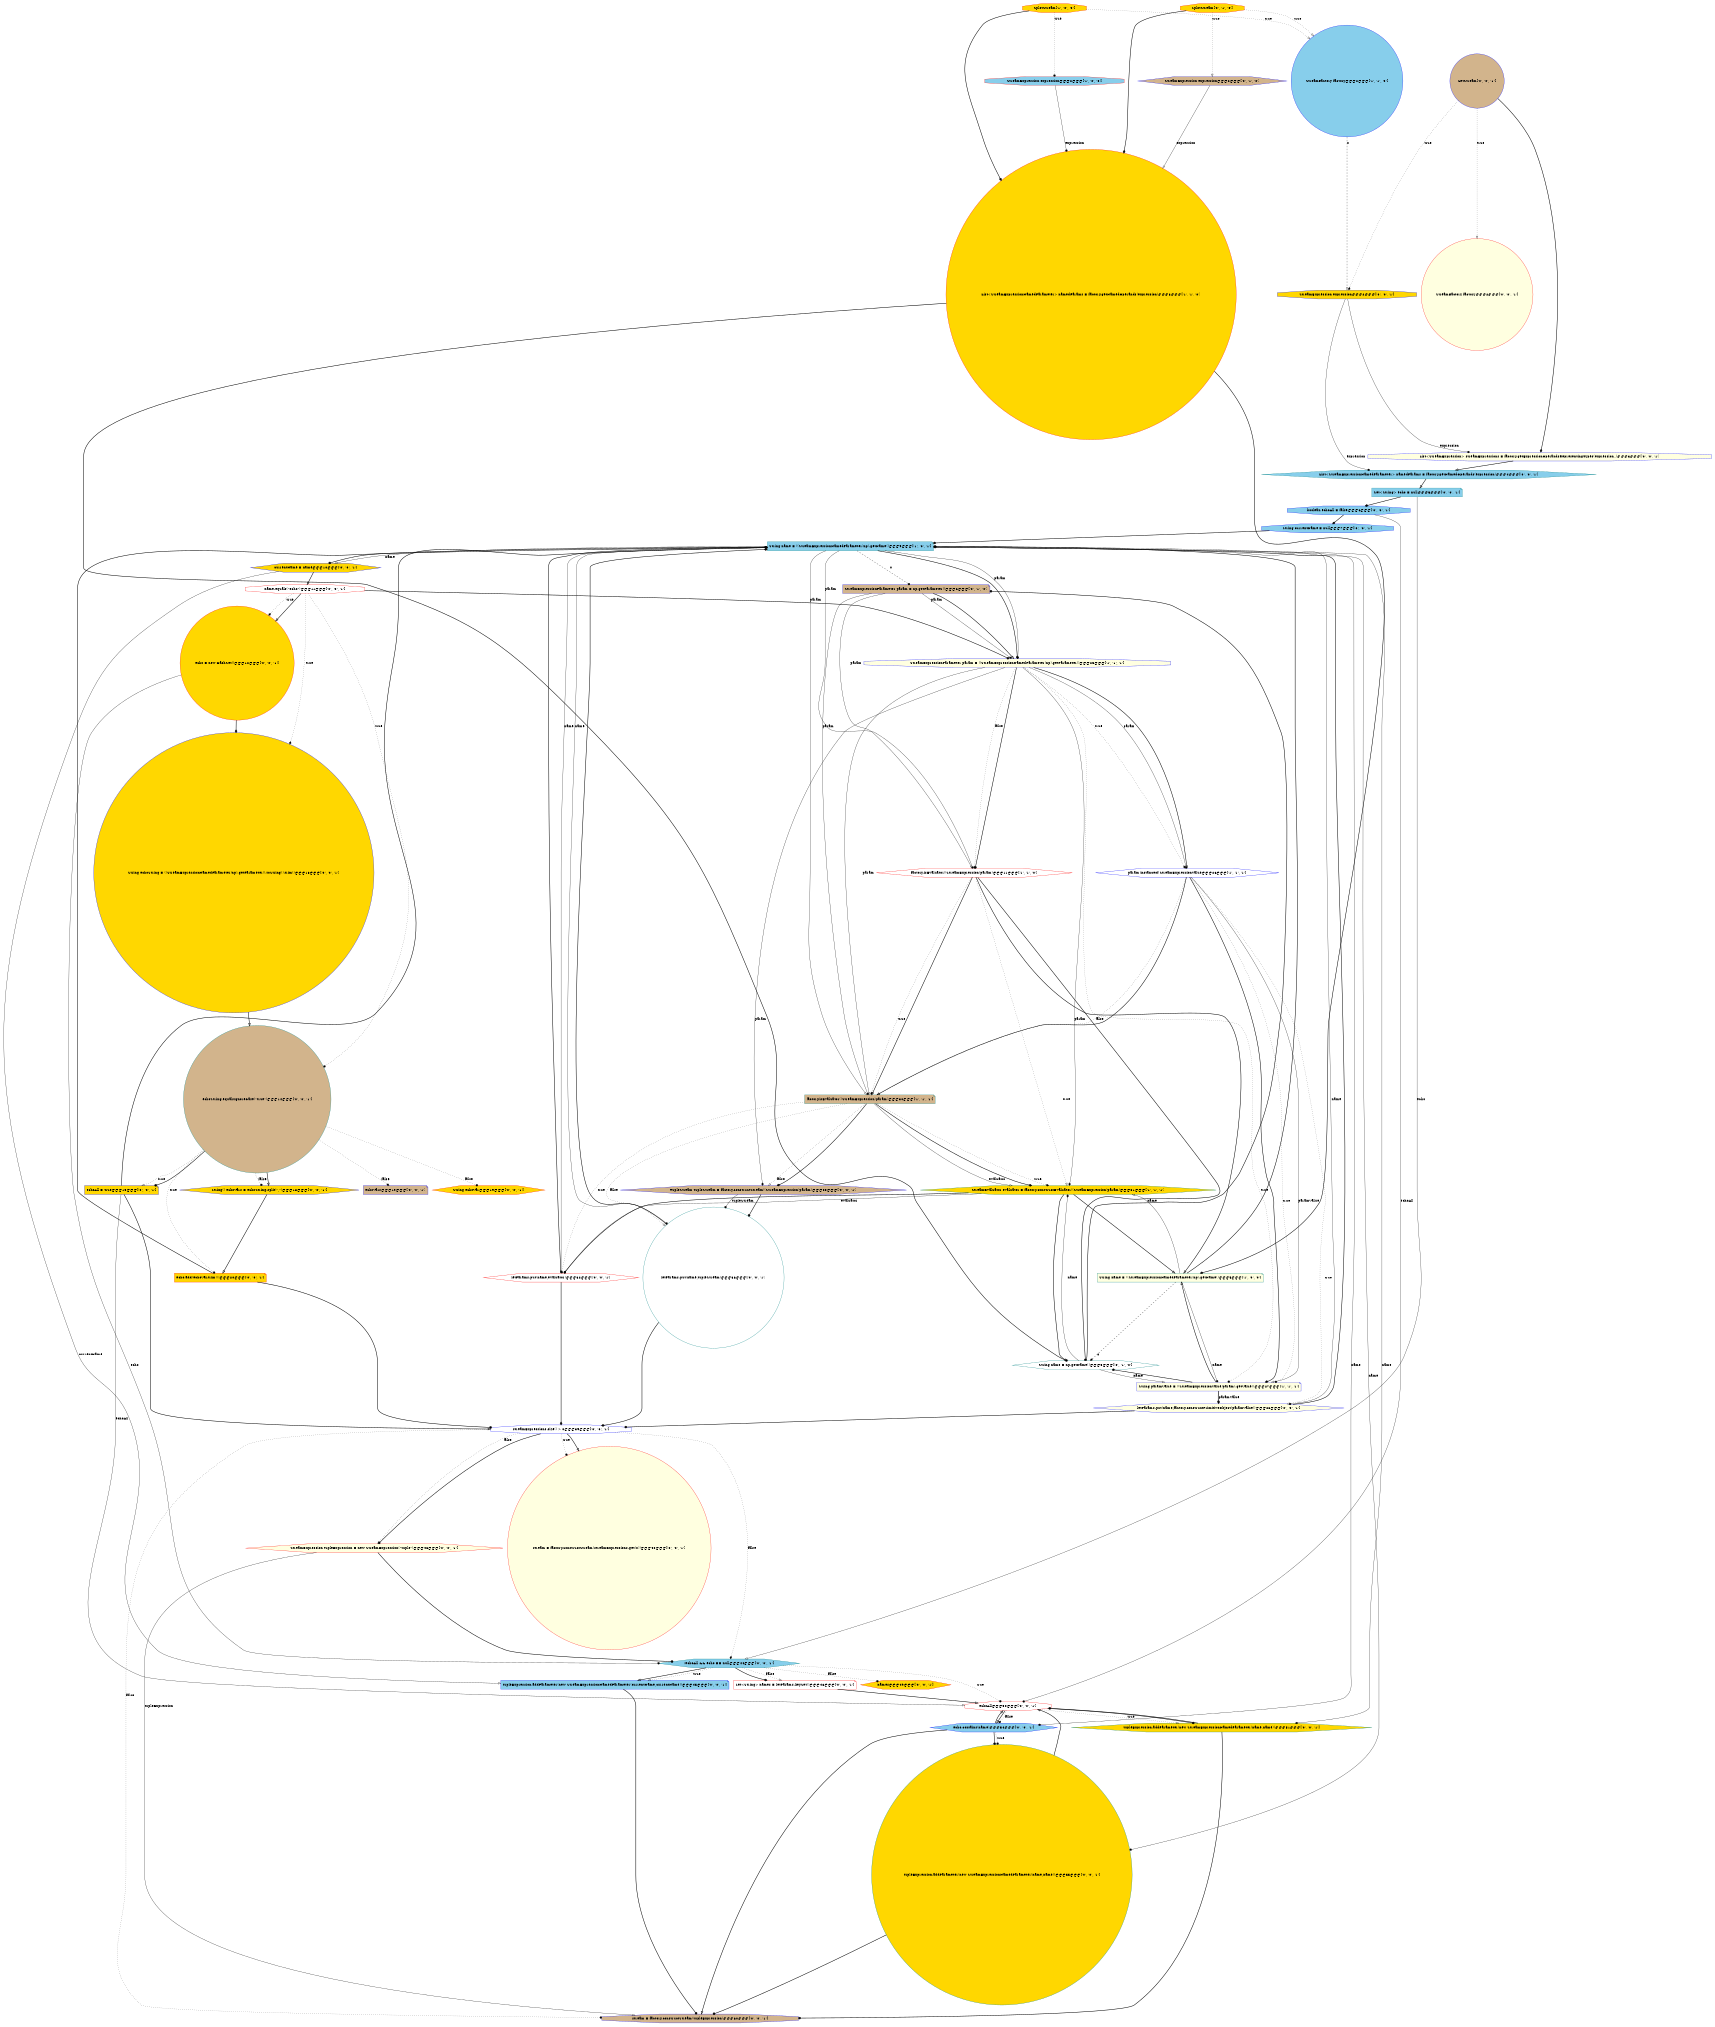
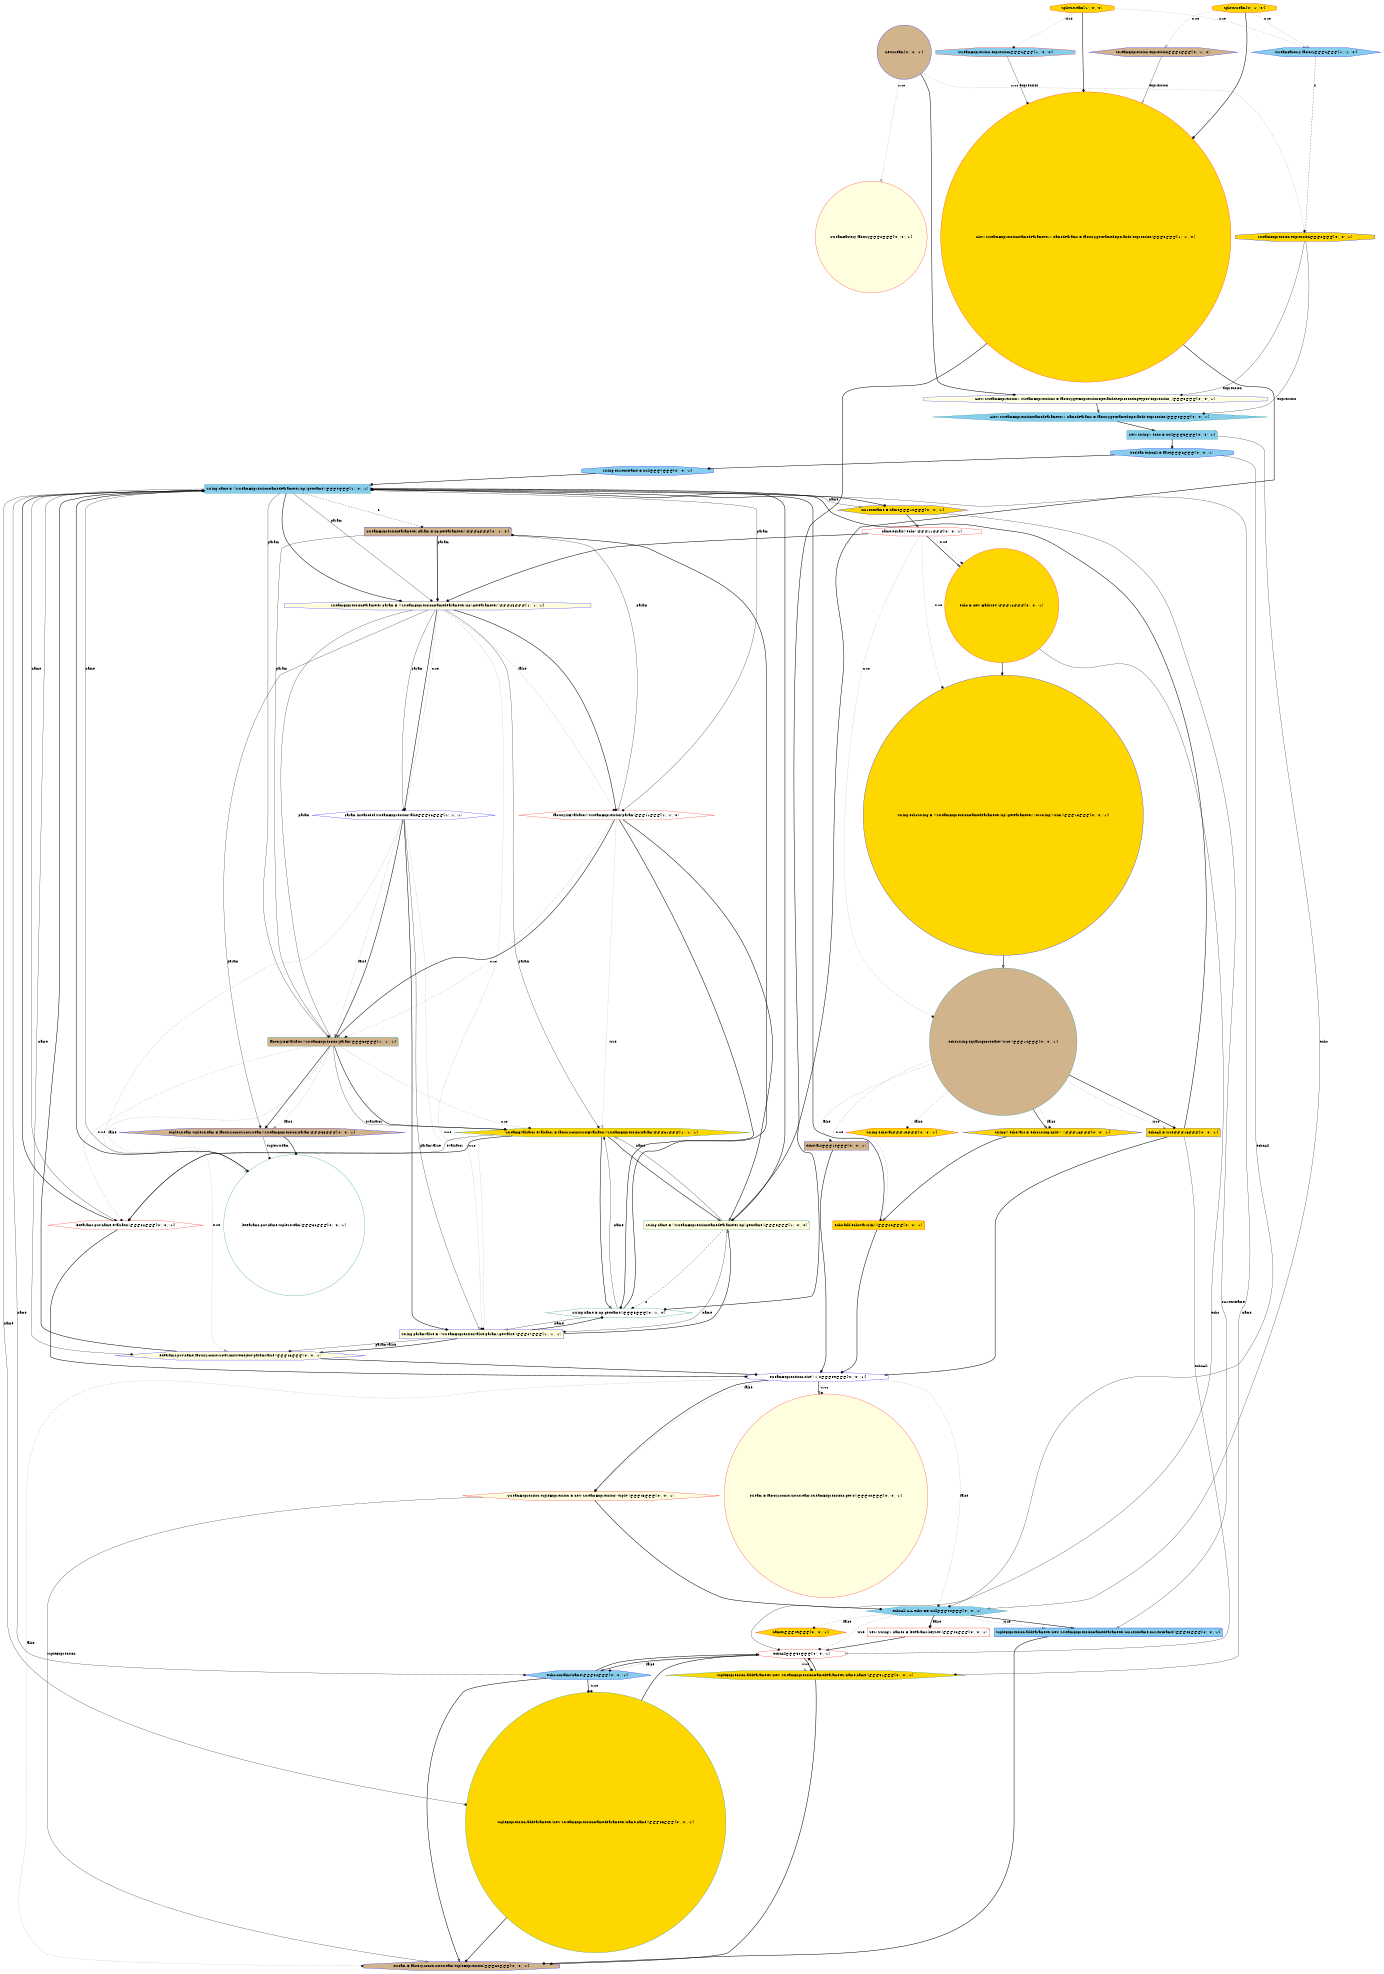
(1347, 81) -> (1316, 52)
(642, 1385) -> (824, 1260)
(741, 1499) -> (959, 1470)
